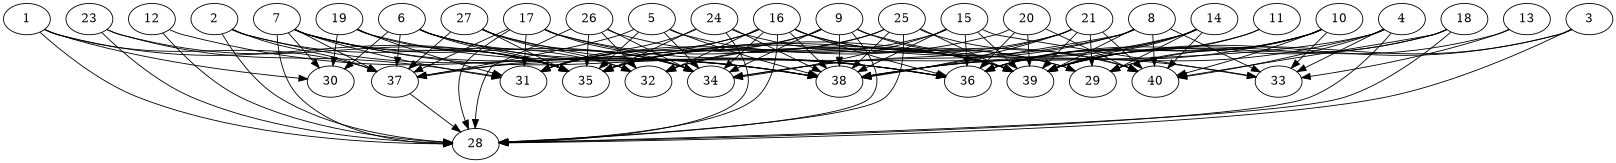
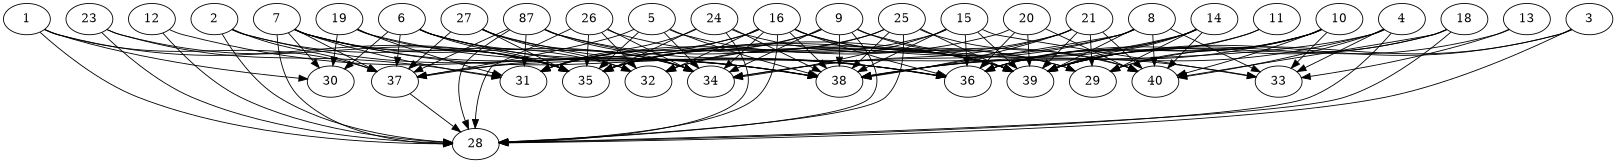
(527, 19) -> (527, 19)
